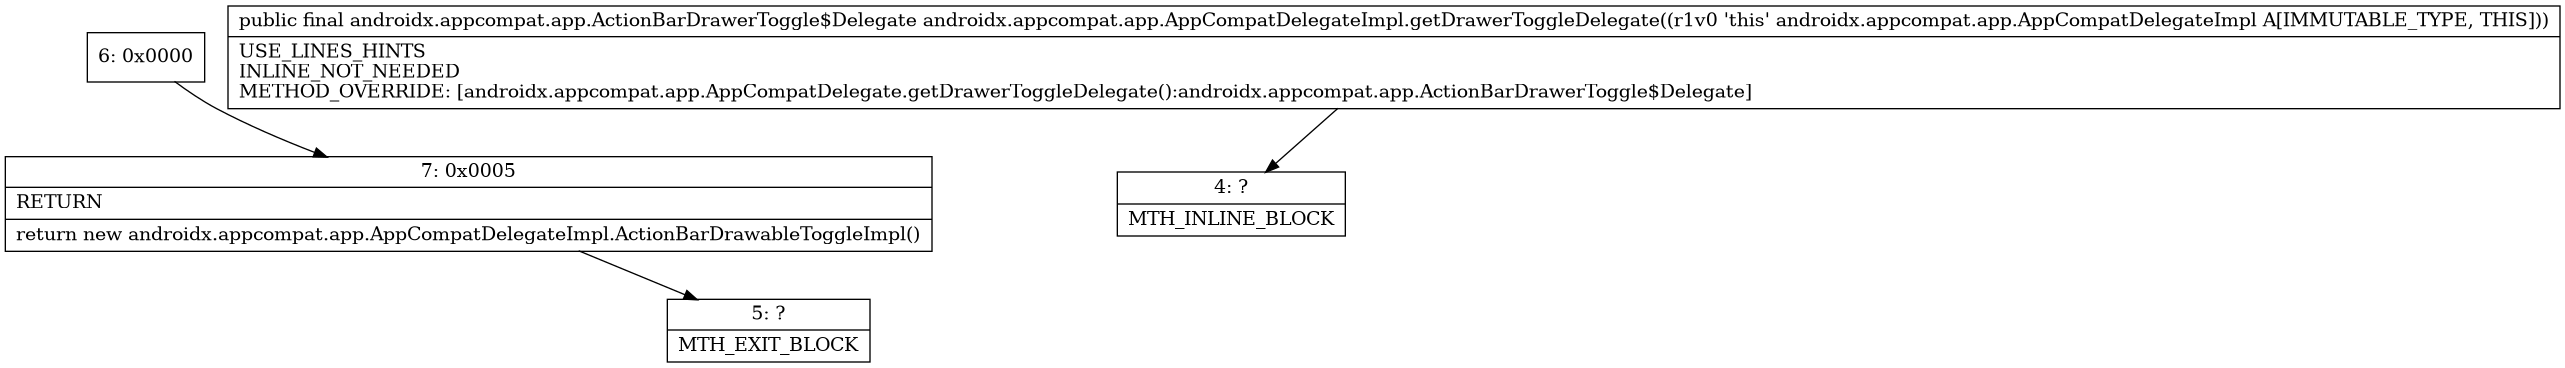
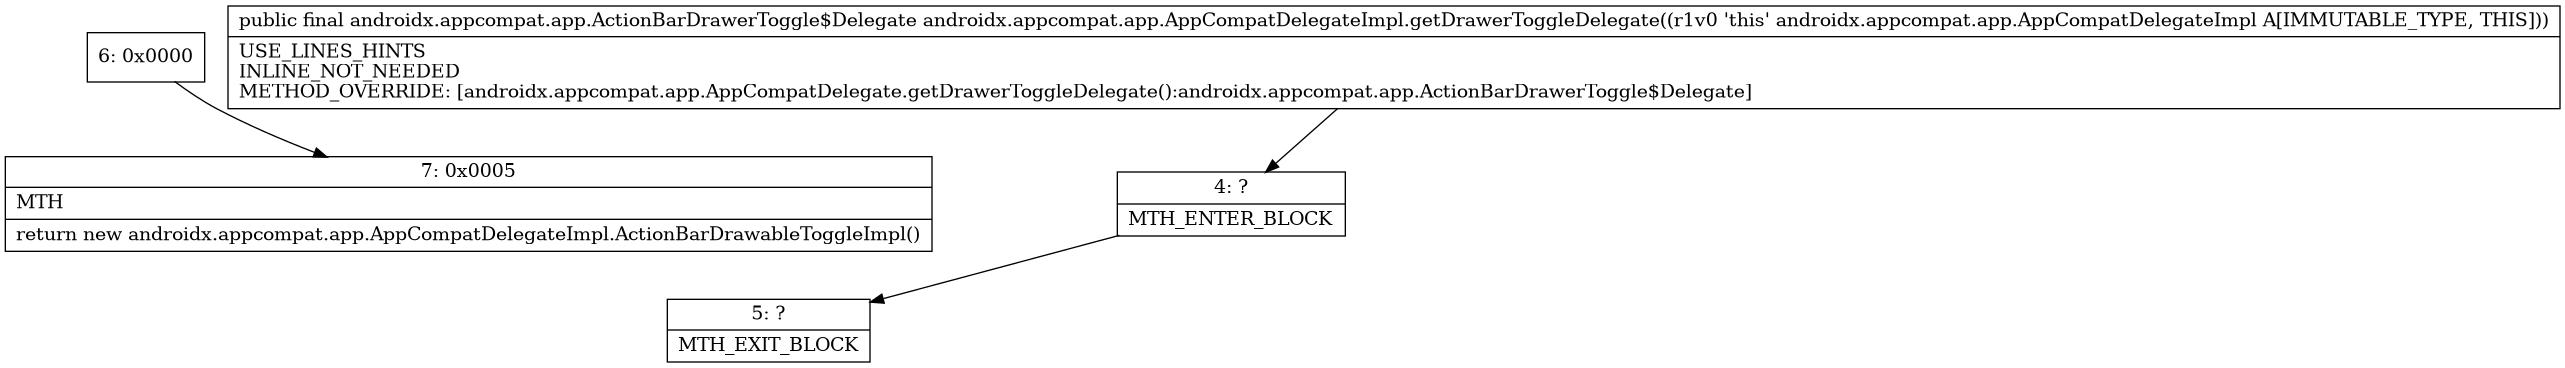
(59, 203) -> (40, 203)
(1231, 219) -> (1231, 219)
(632, 273) -> (1001, 267)
